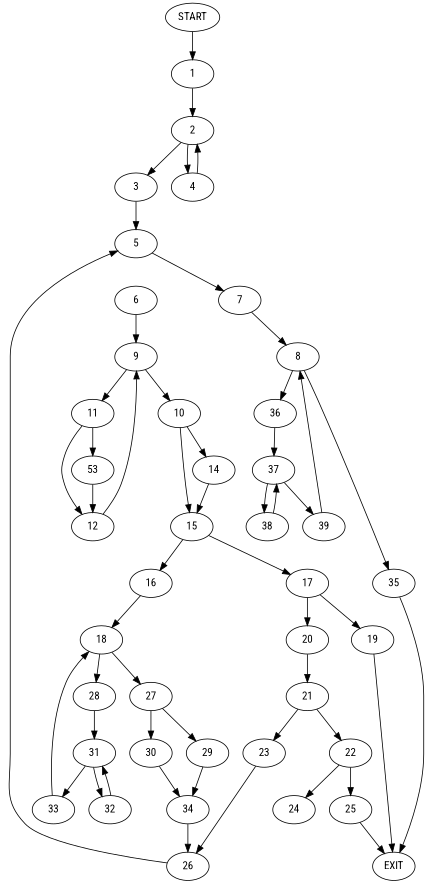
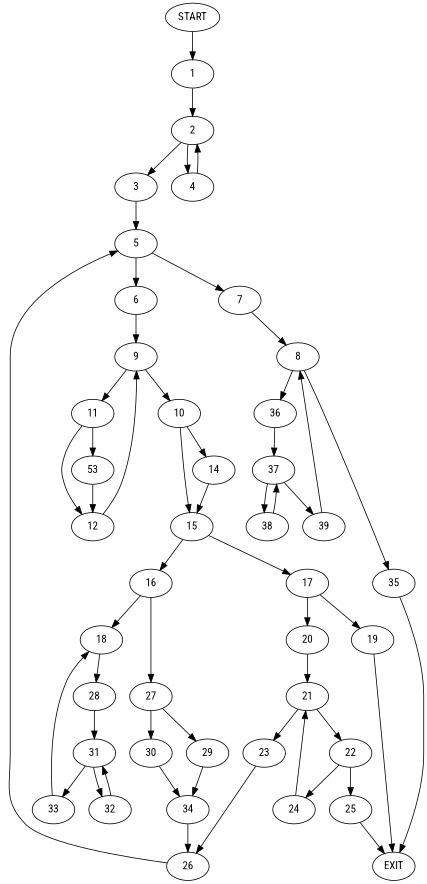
none -> (136, 268)
(123, 665) -> (151, 636)
none -> (300, 757)
